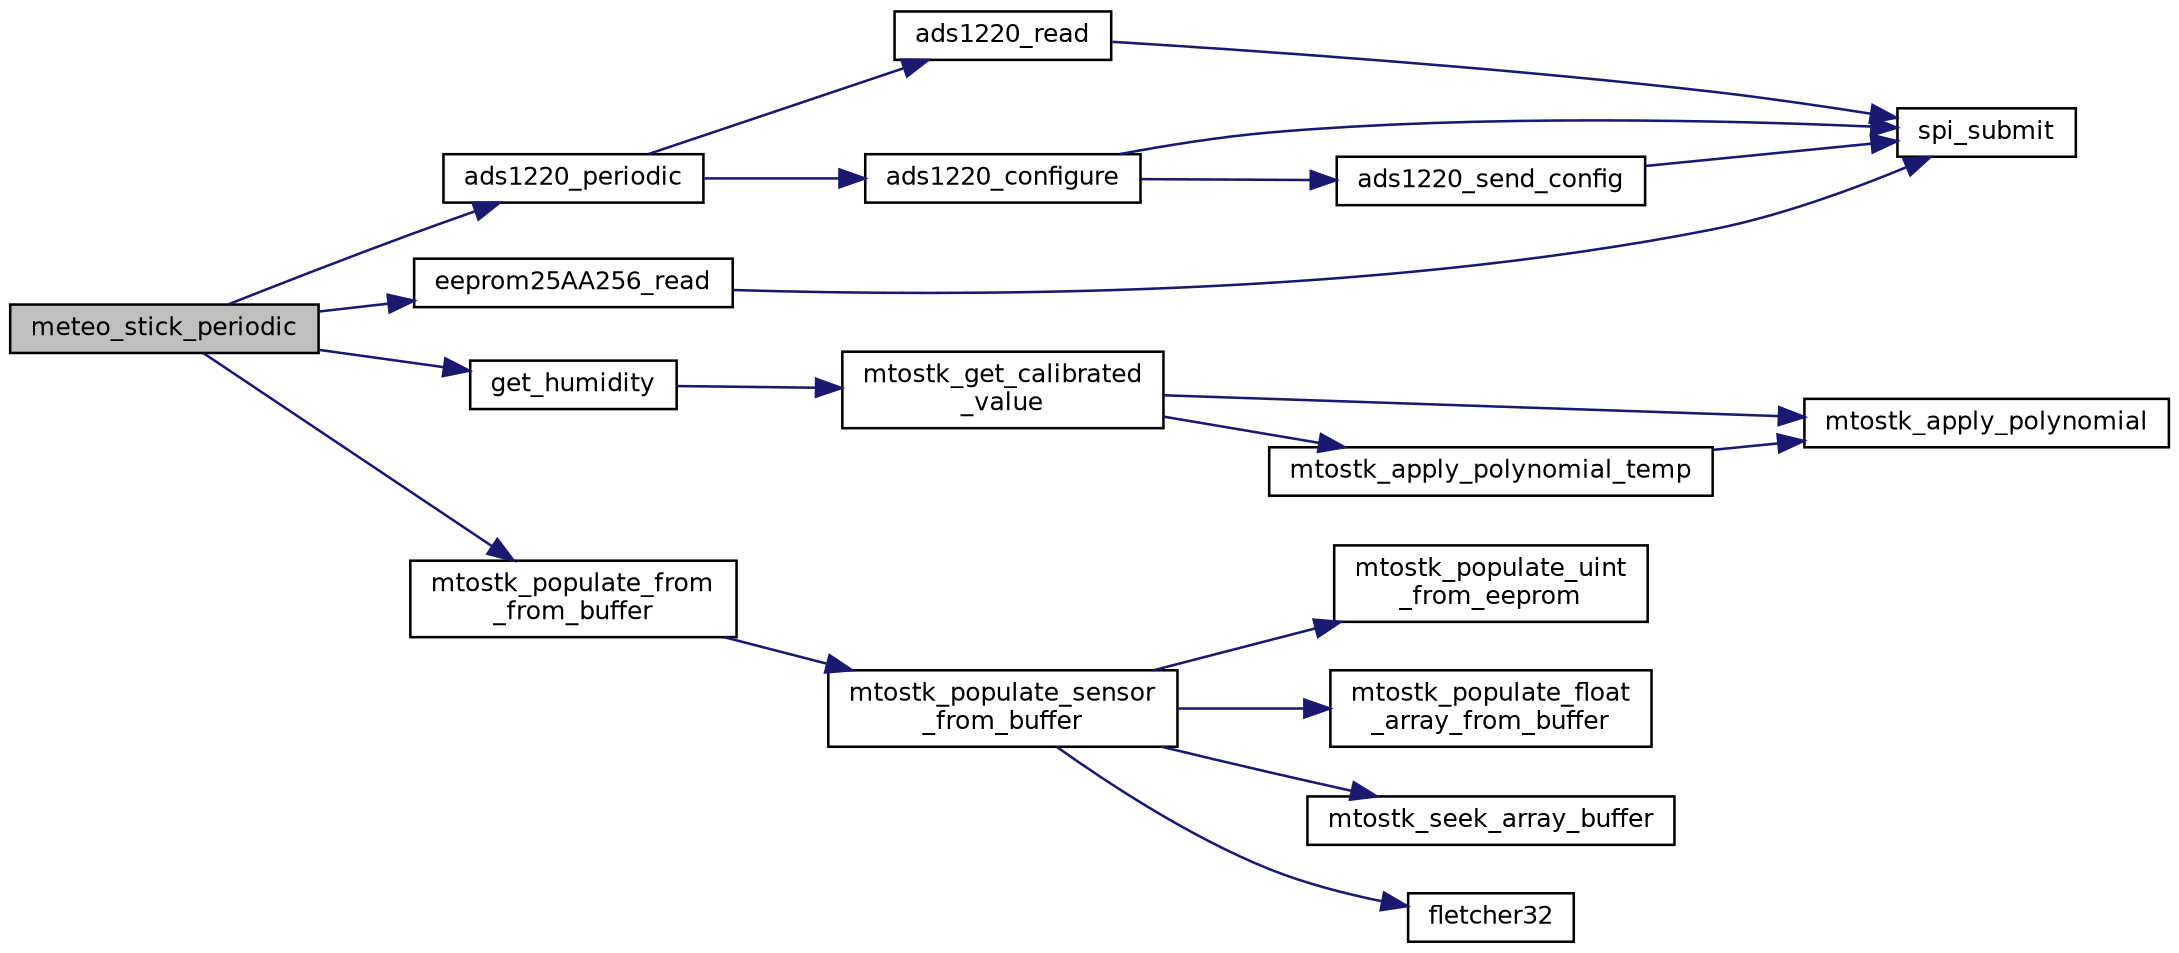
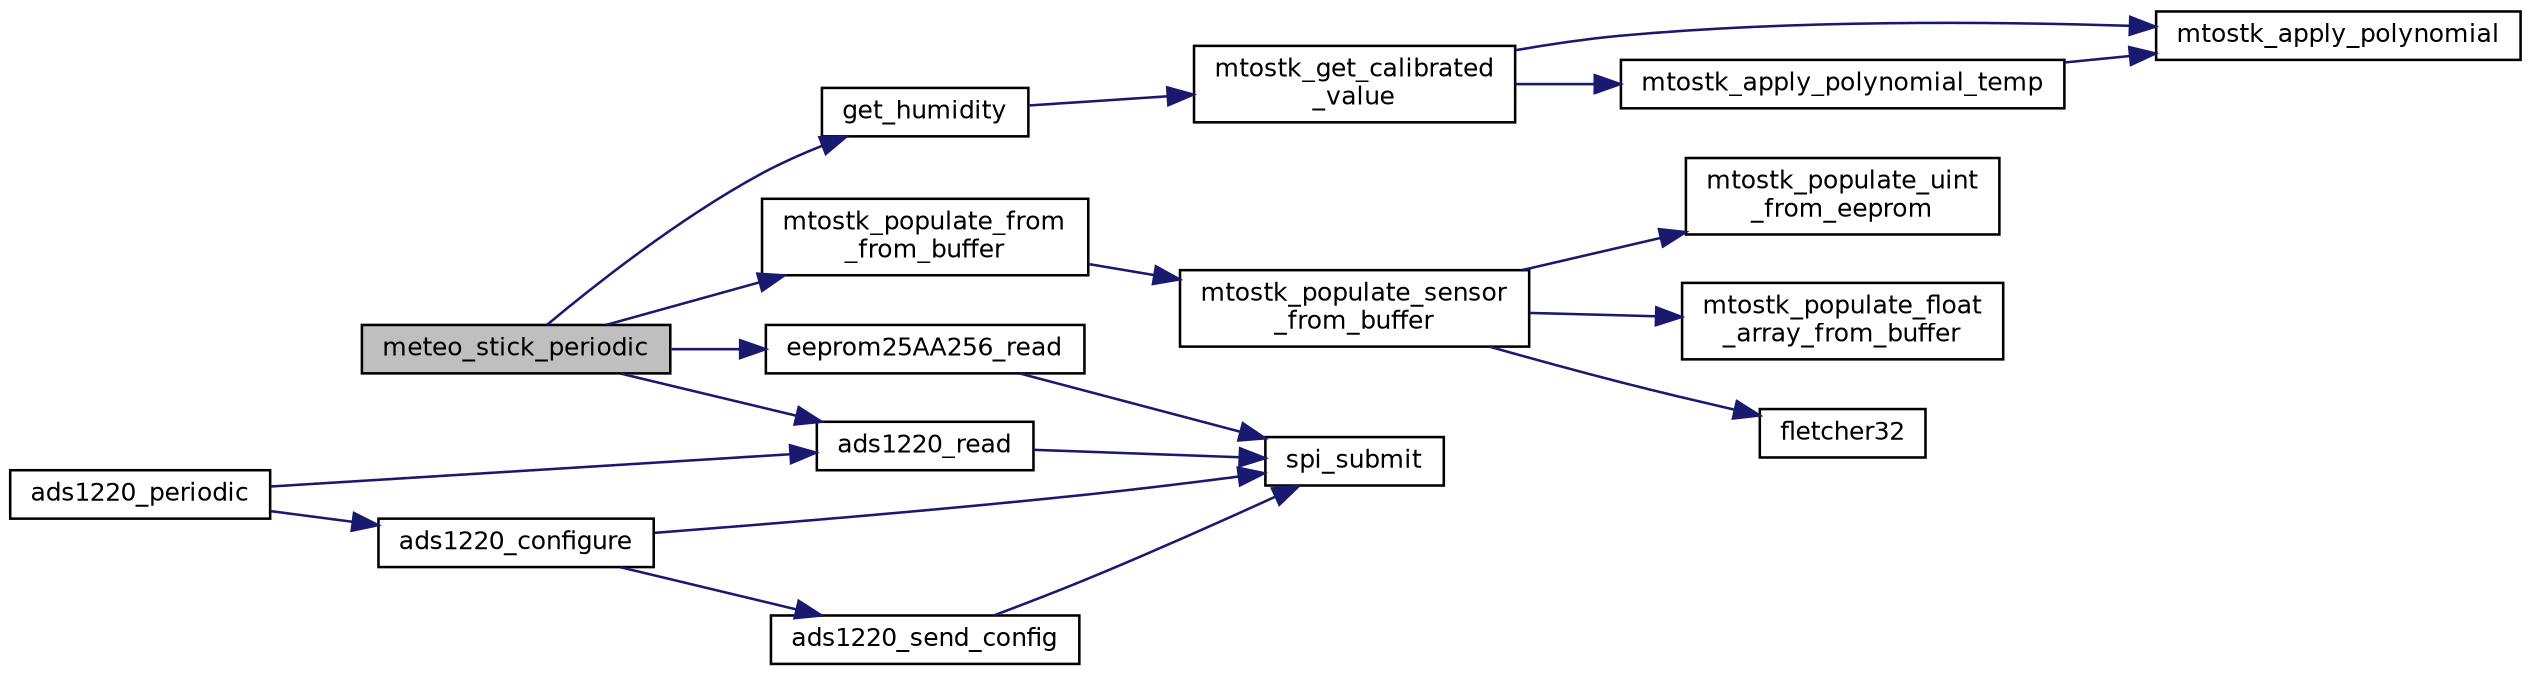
(352, 257) -> (708, 395)
(1491, 821) -> none
